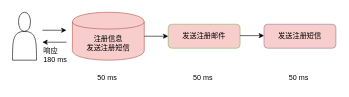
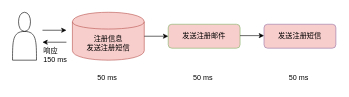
(55, 56) -> (55, 56)
